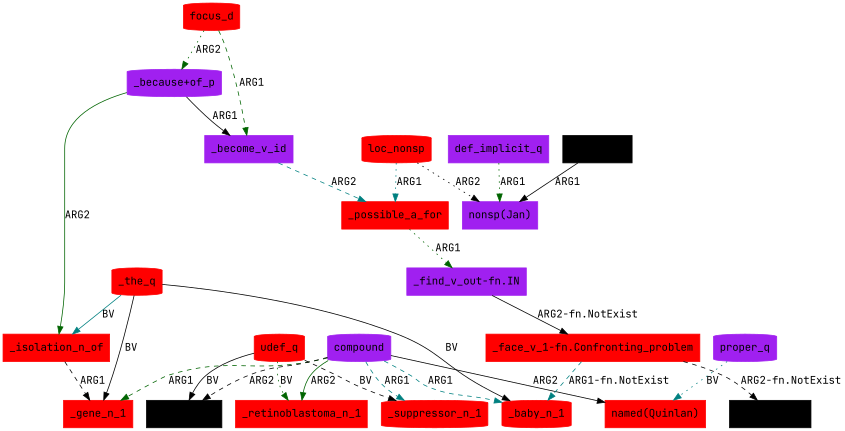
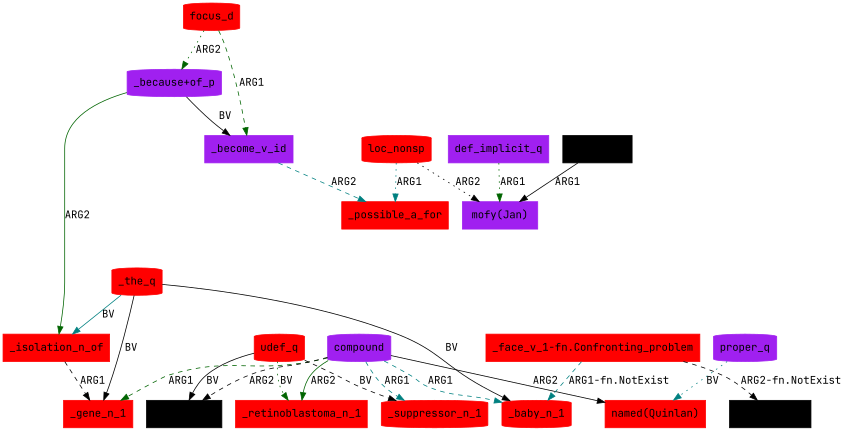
(225, 116) -> (225, 116)
(500, 215) -> (500, 215)
(467, 282) -> none
